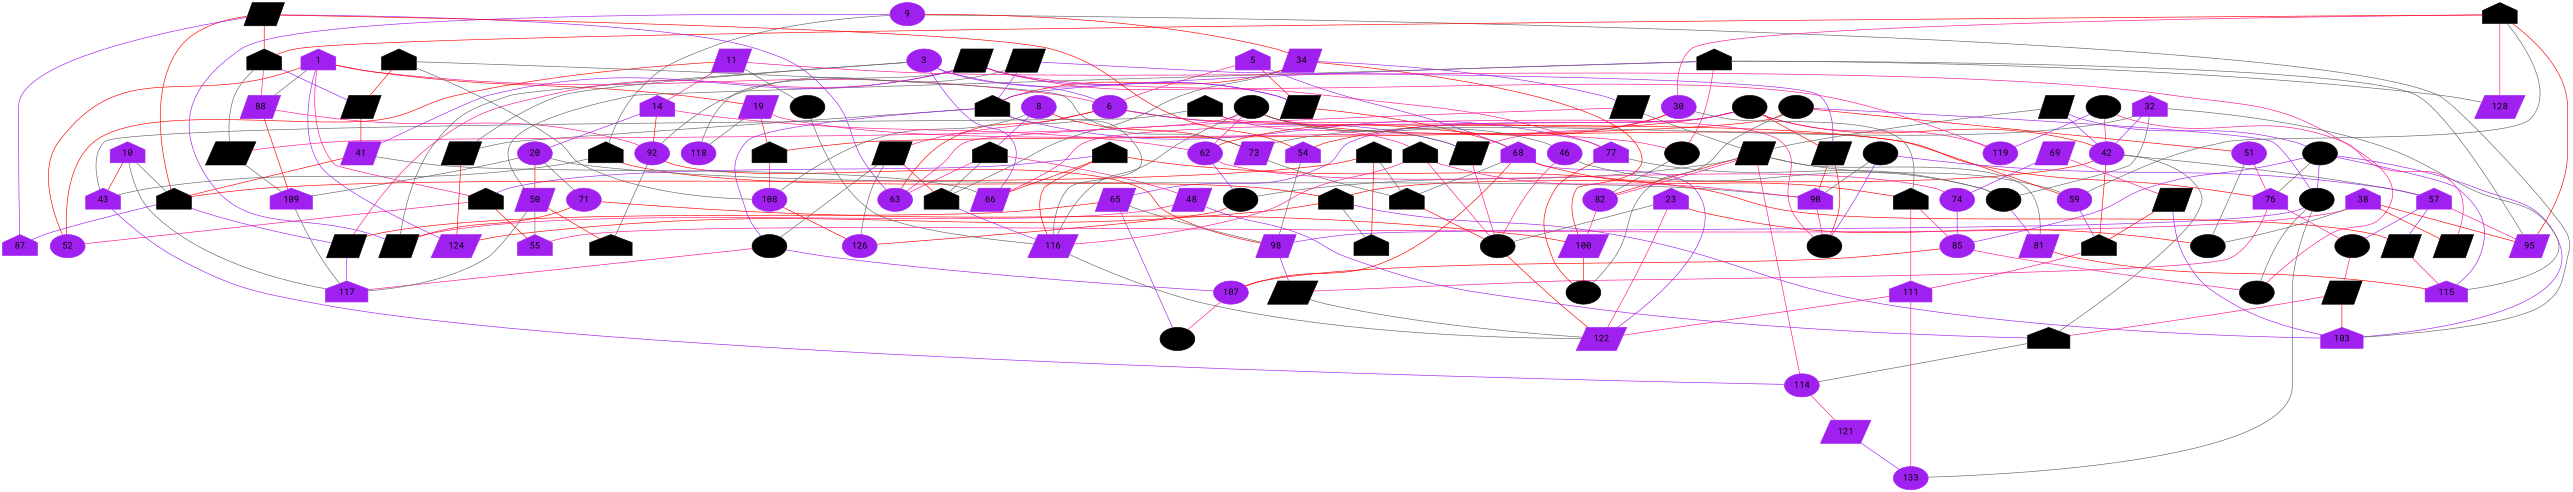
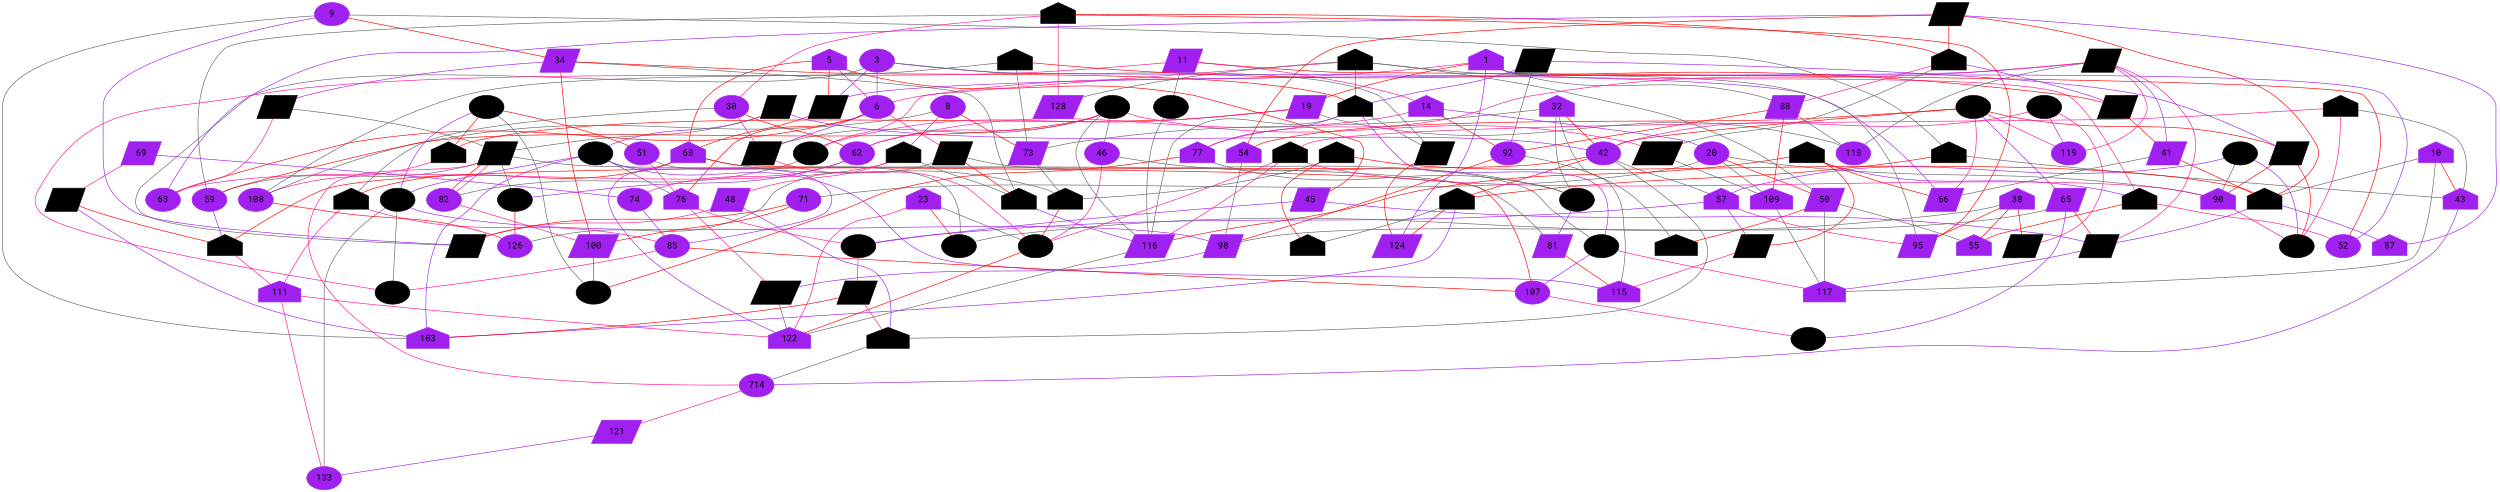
(124, 94) -> (2054, 75)
(1389, 108) -> (719, 87)
(394, 123) -> (1646, 130)
none -> (1820, 130)
(2127, 132) -> (1580, 130)
none -> (1310, 200)
(1313, 230) -> (1995, 224)
(1601, 339) -> (789, 339)
(1802, 385) -> (757, 385)
